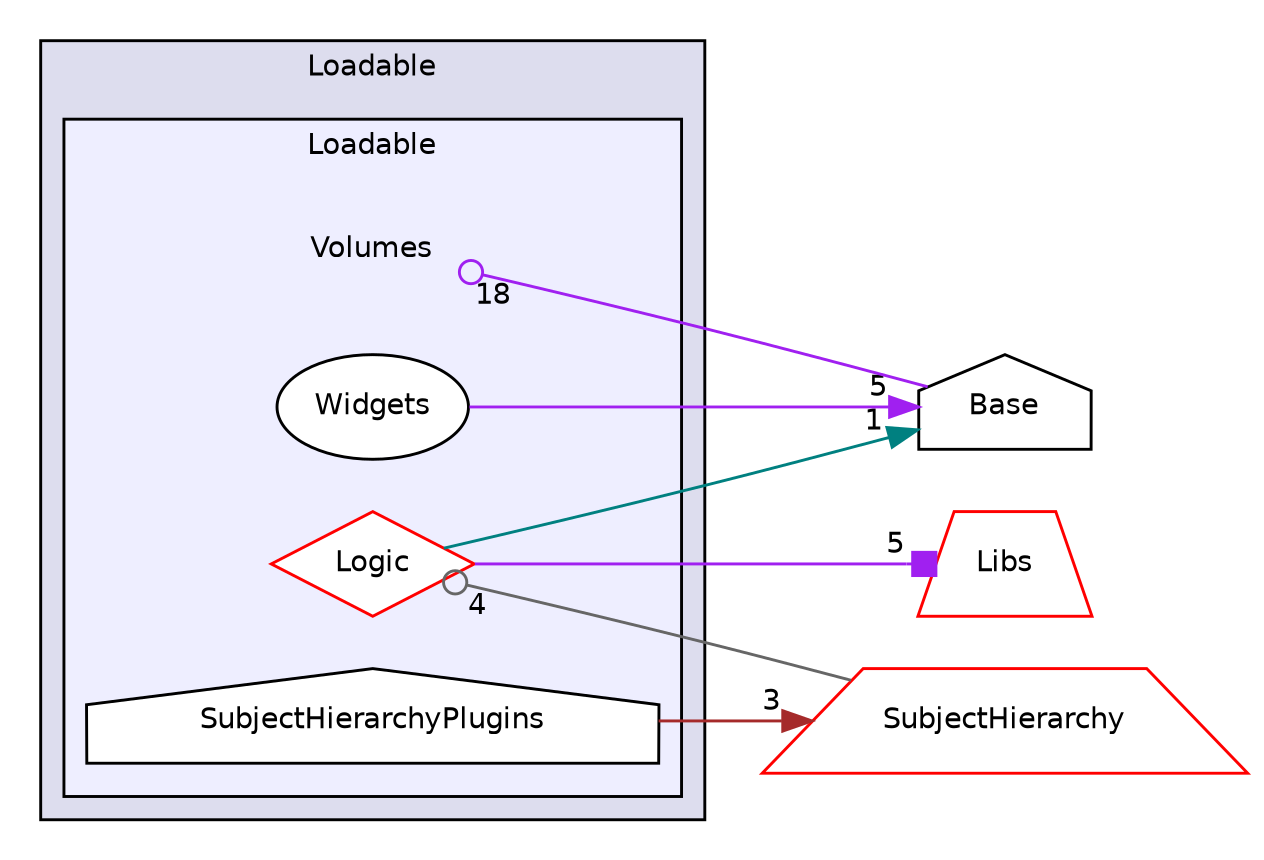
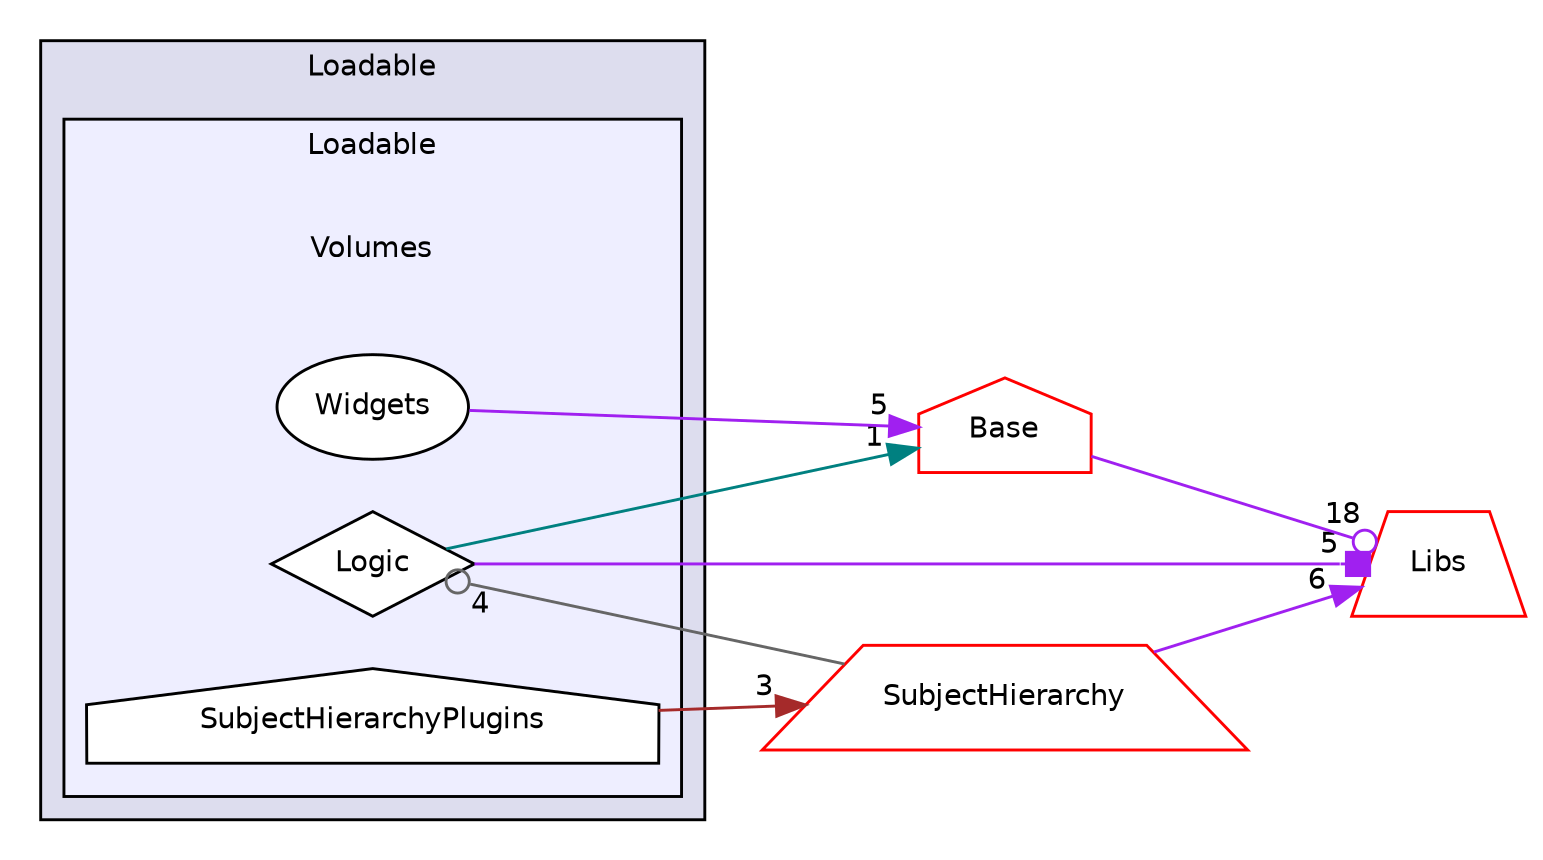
(728, 334) -> (1222, 497)
(1005, 407) -> (1005, 430)
(373, 564) -> (373, 564)
none -> (1243, 624)
